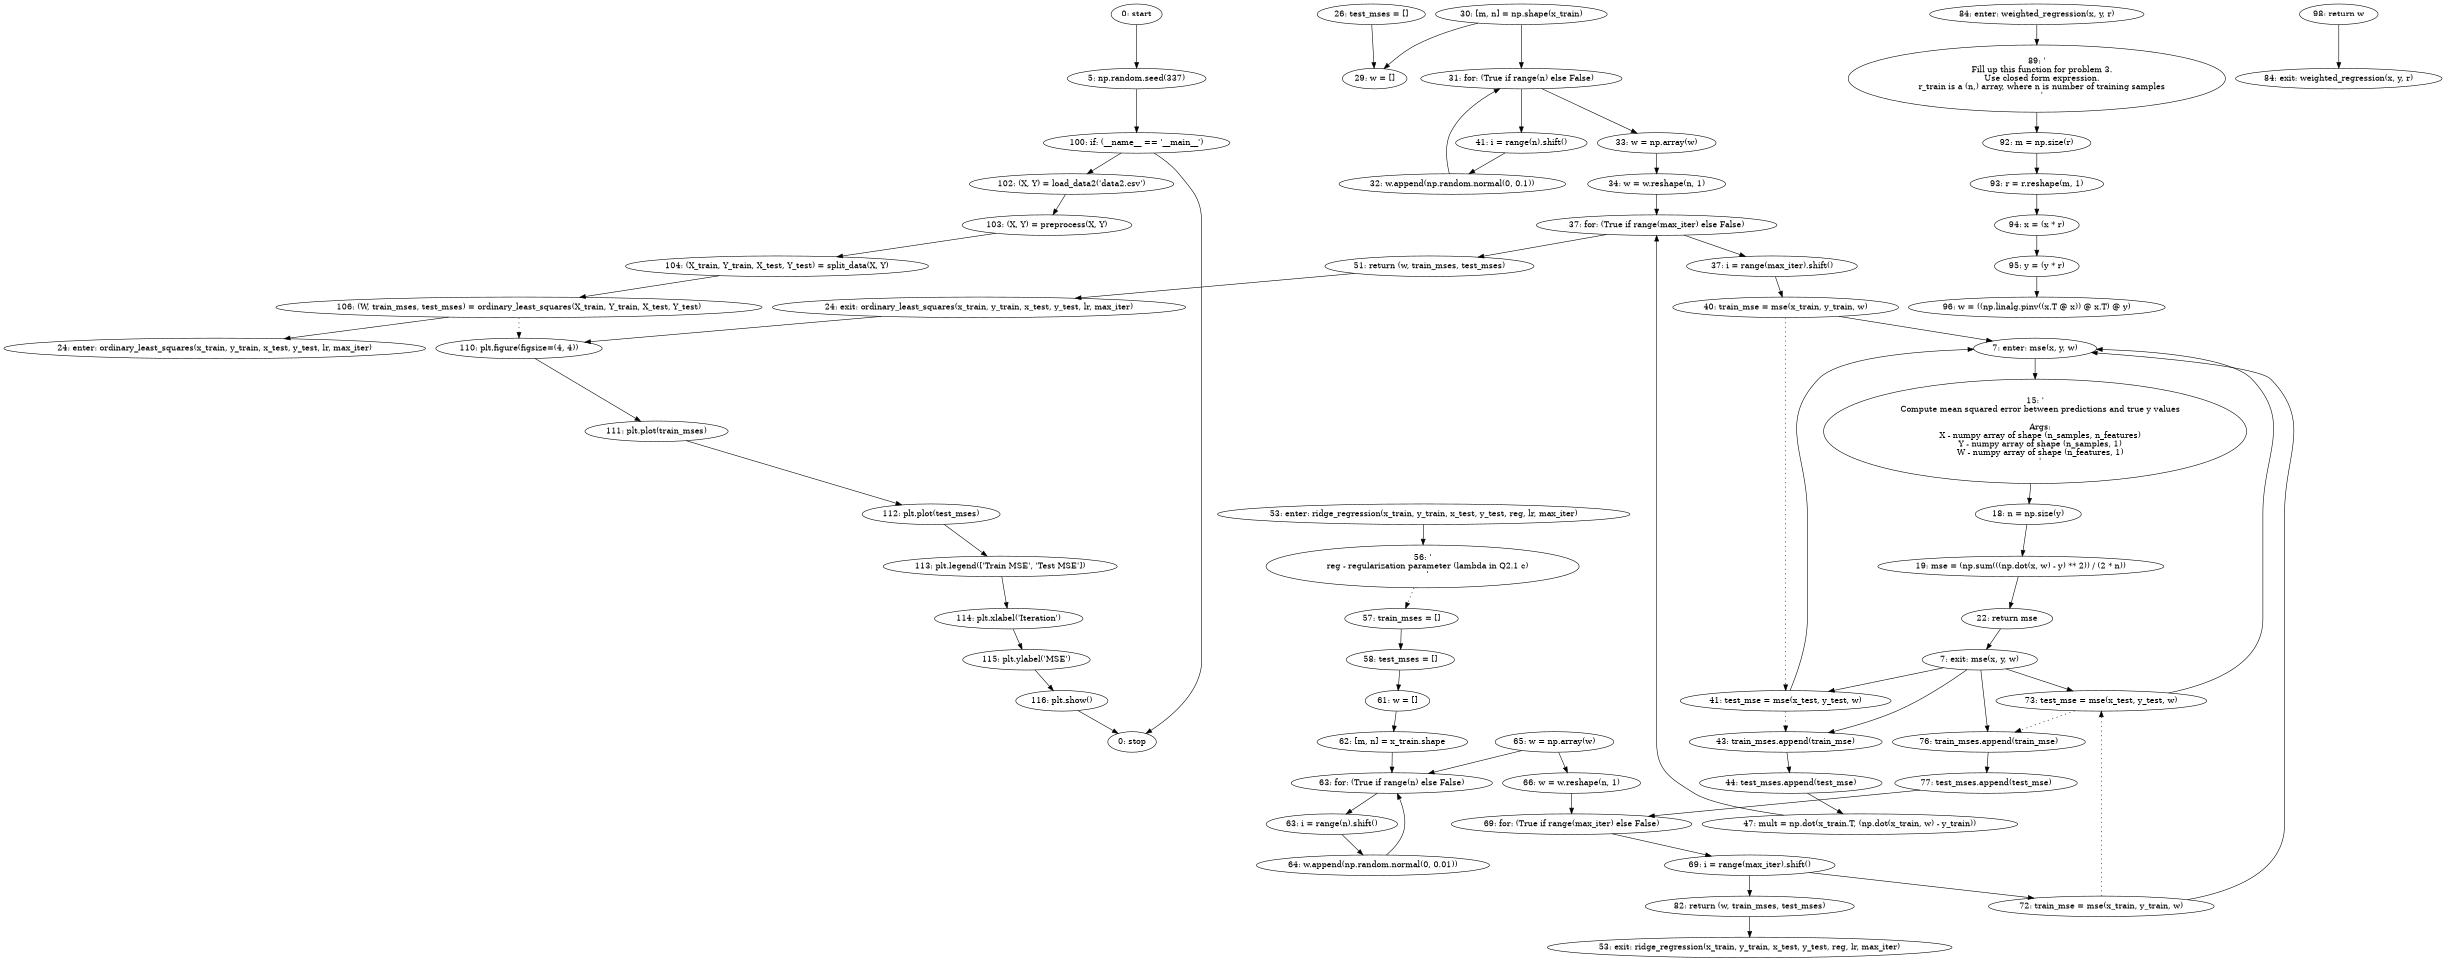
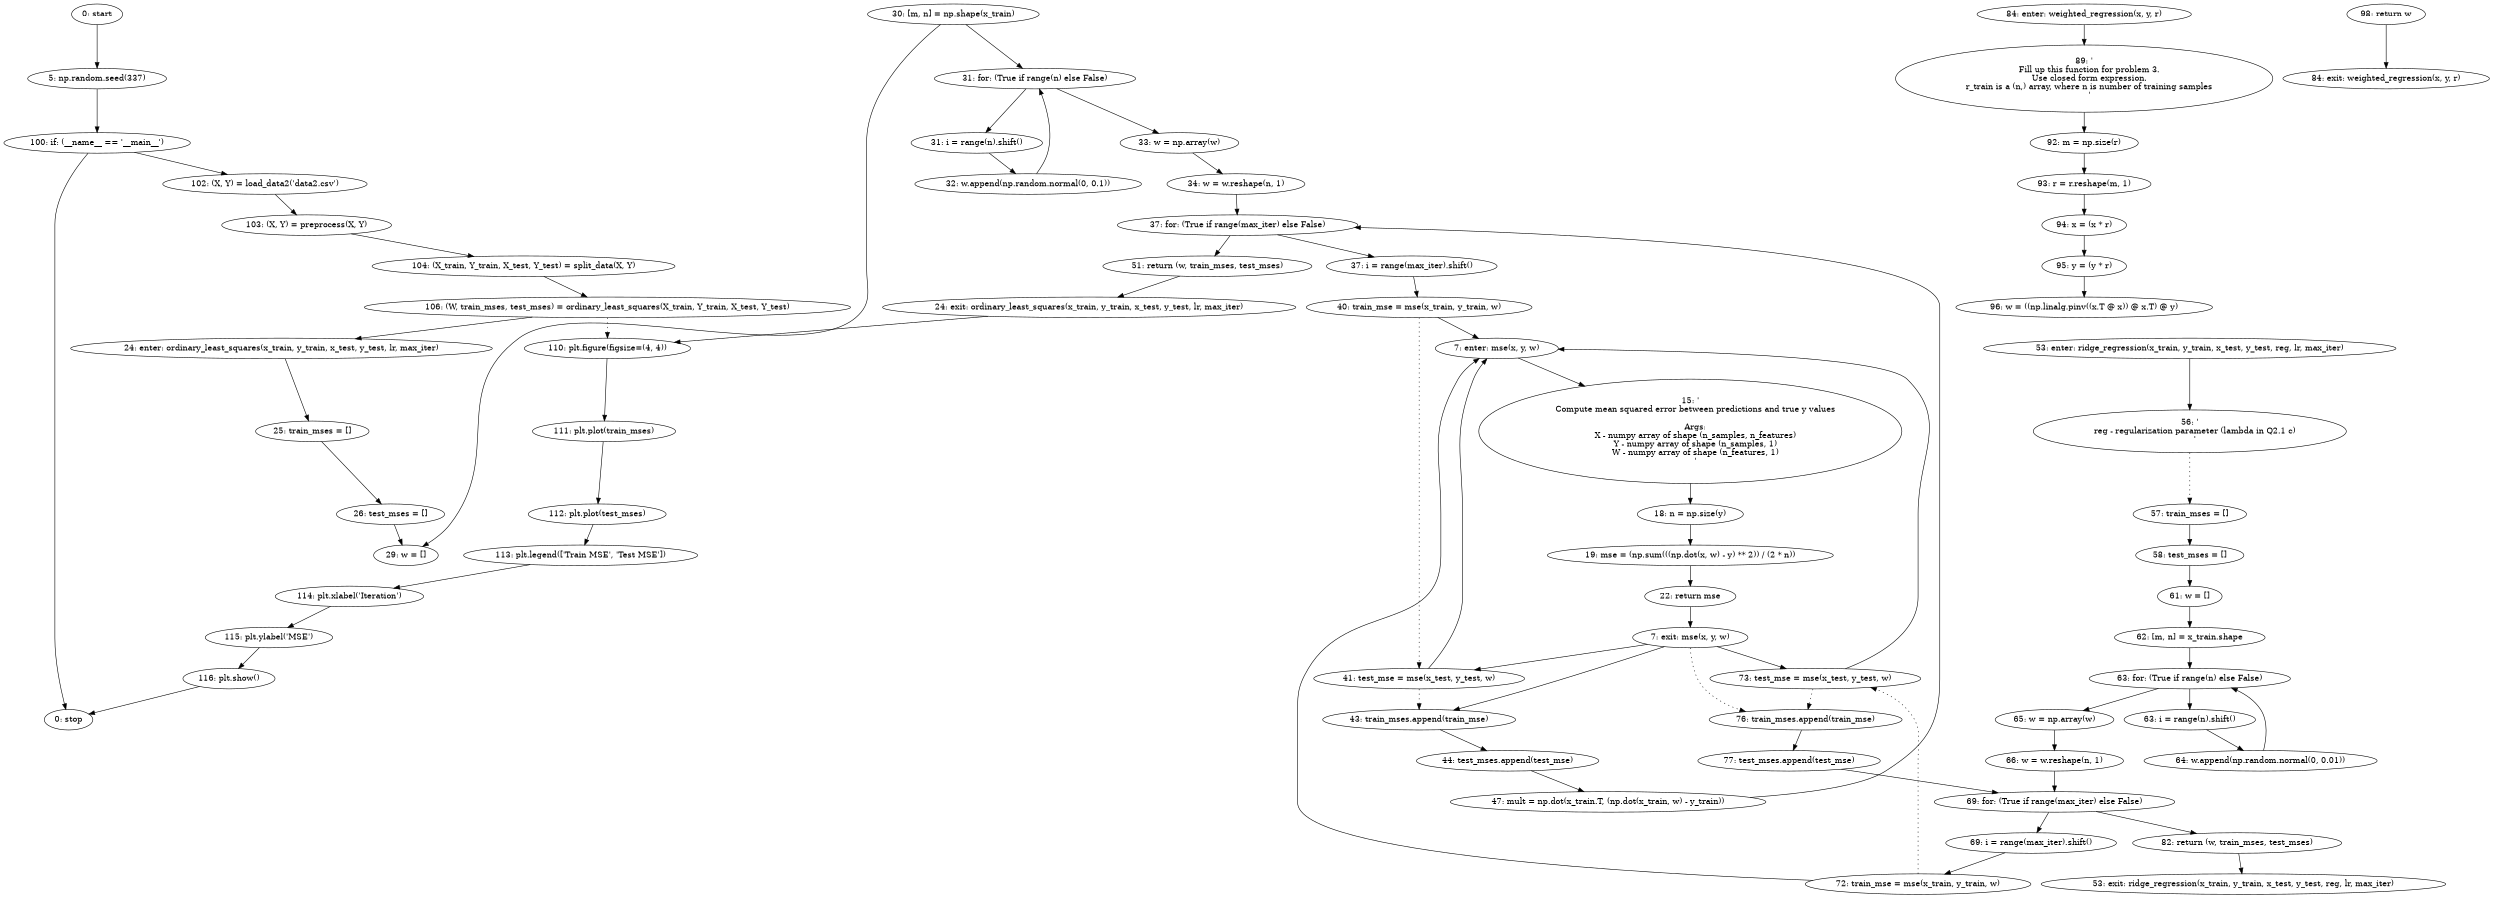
(1521, 143) -> (977, 143)
none -> (312, 431)
(1984, 698) -> (1704, 688)
(1478, 761) -> (2124, 699)
(1750, 883) -> (2143, 822)
